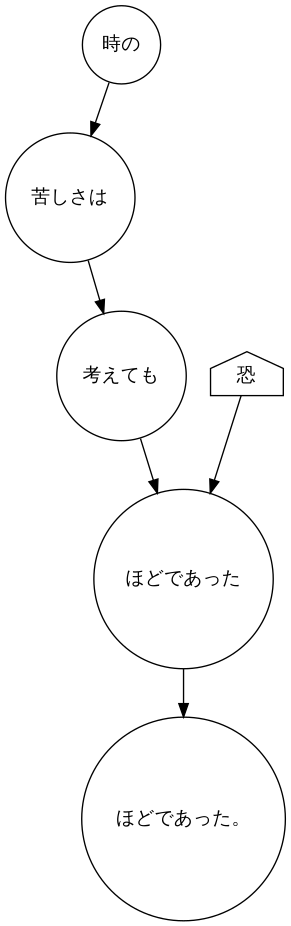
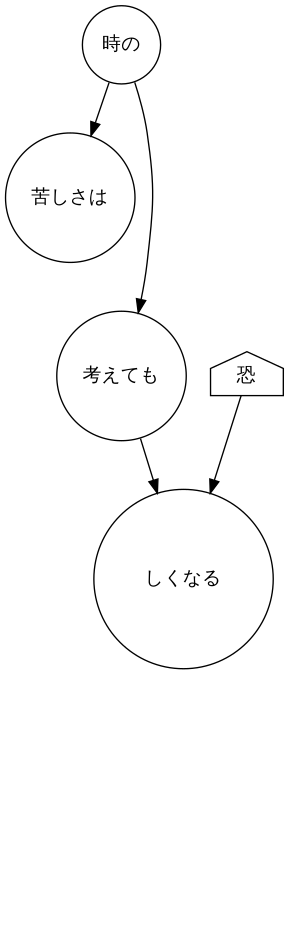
(94, 280) -> (153, 190)
(184, 579) -> (184, 579)
(184, 819) -> none
